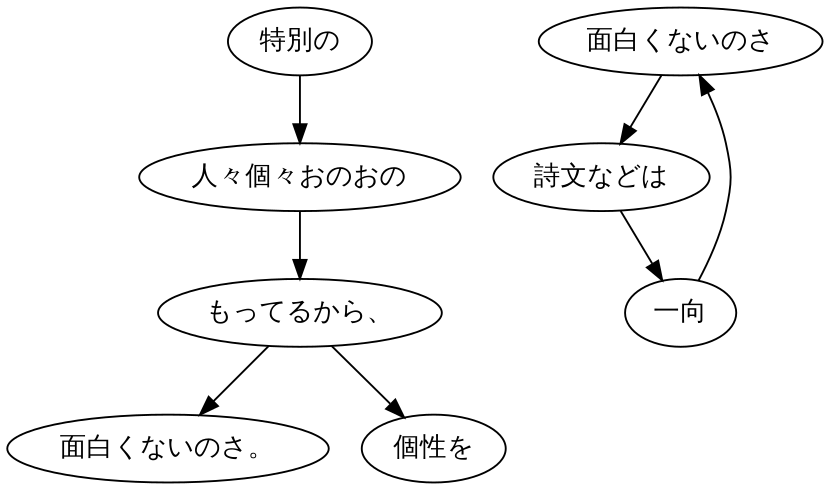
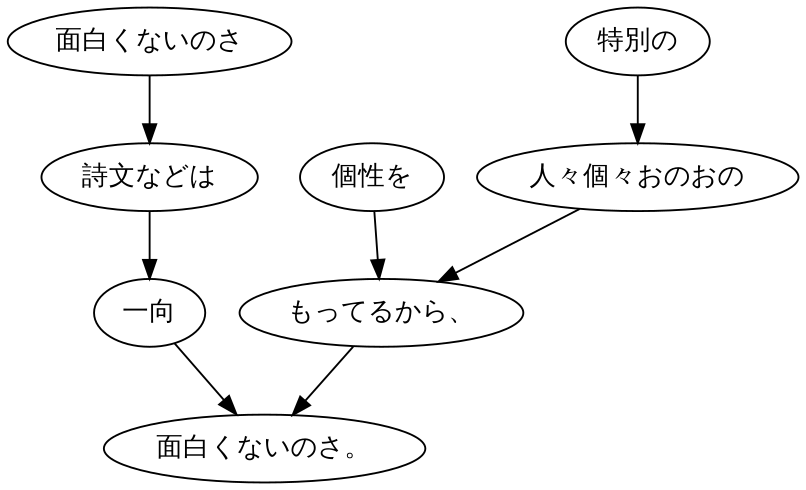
(730, 188) -> (199, 372)
(361, 375) -> (376, 236)
